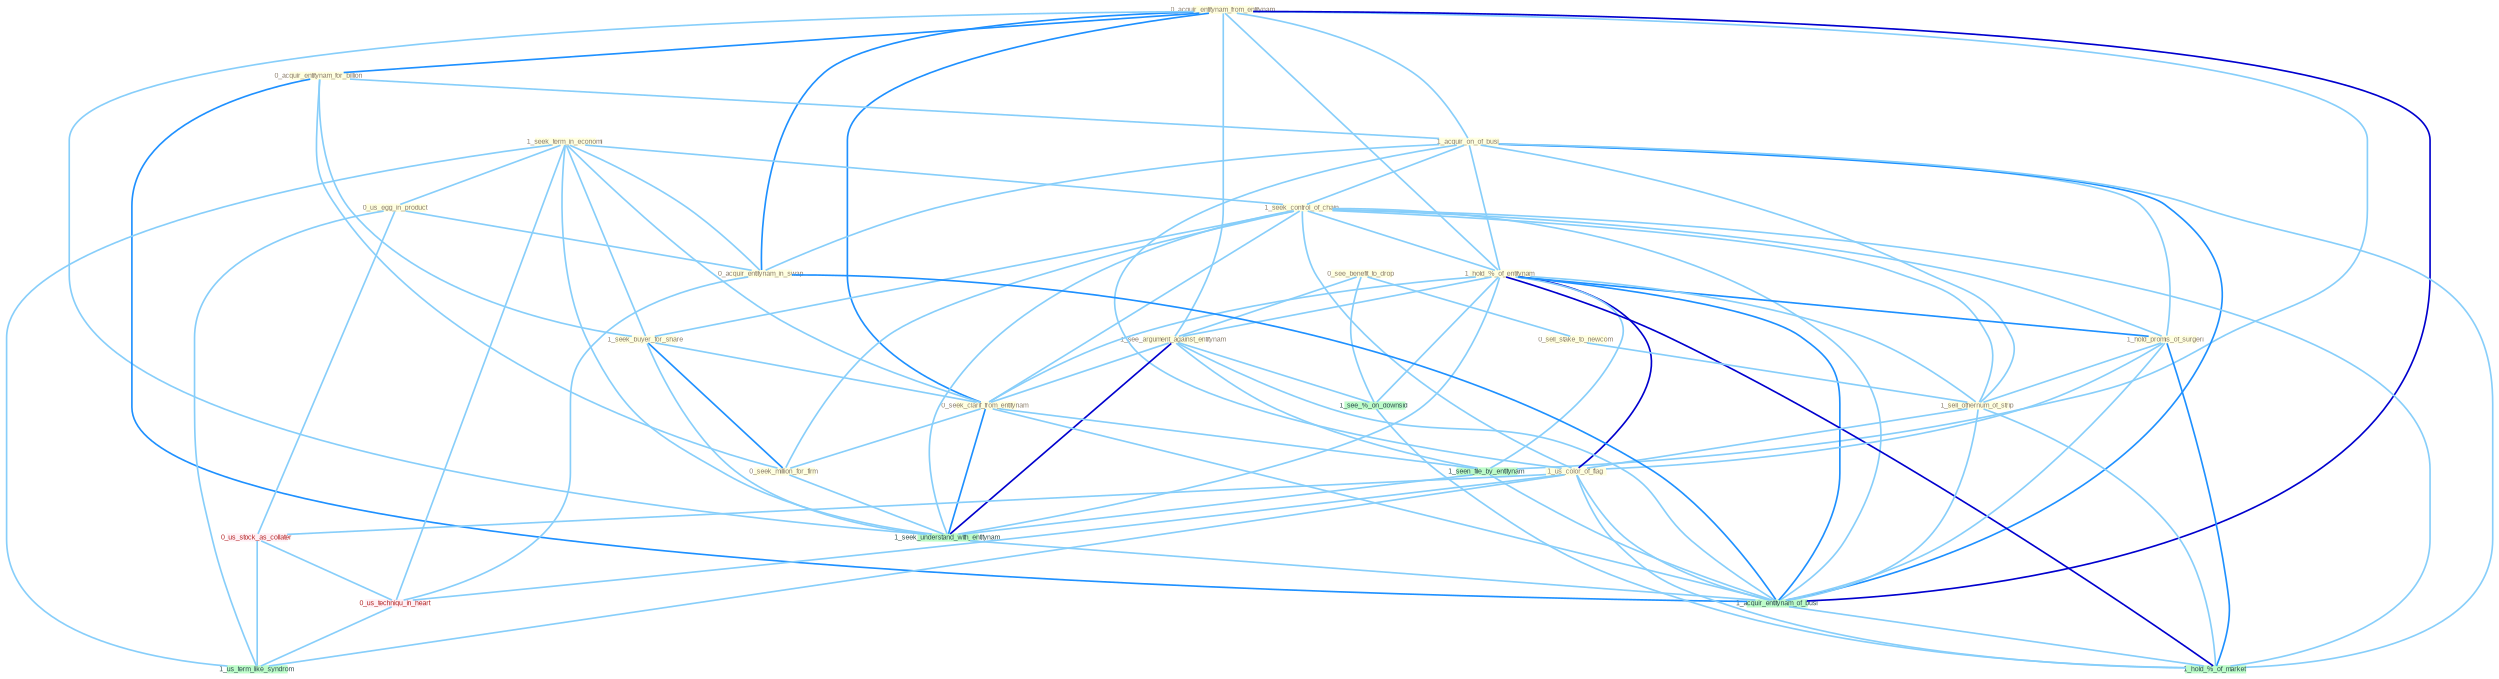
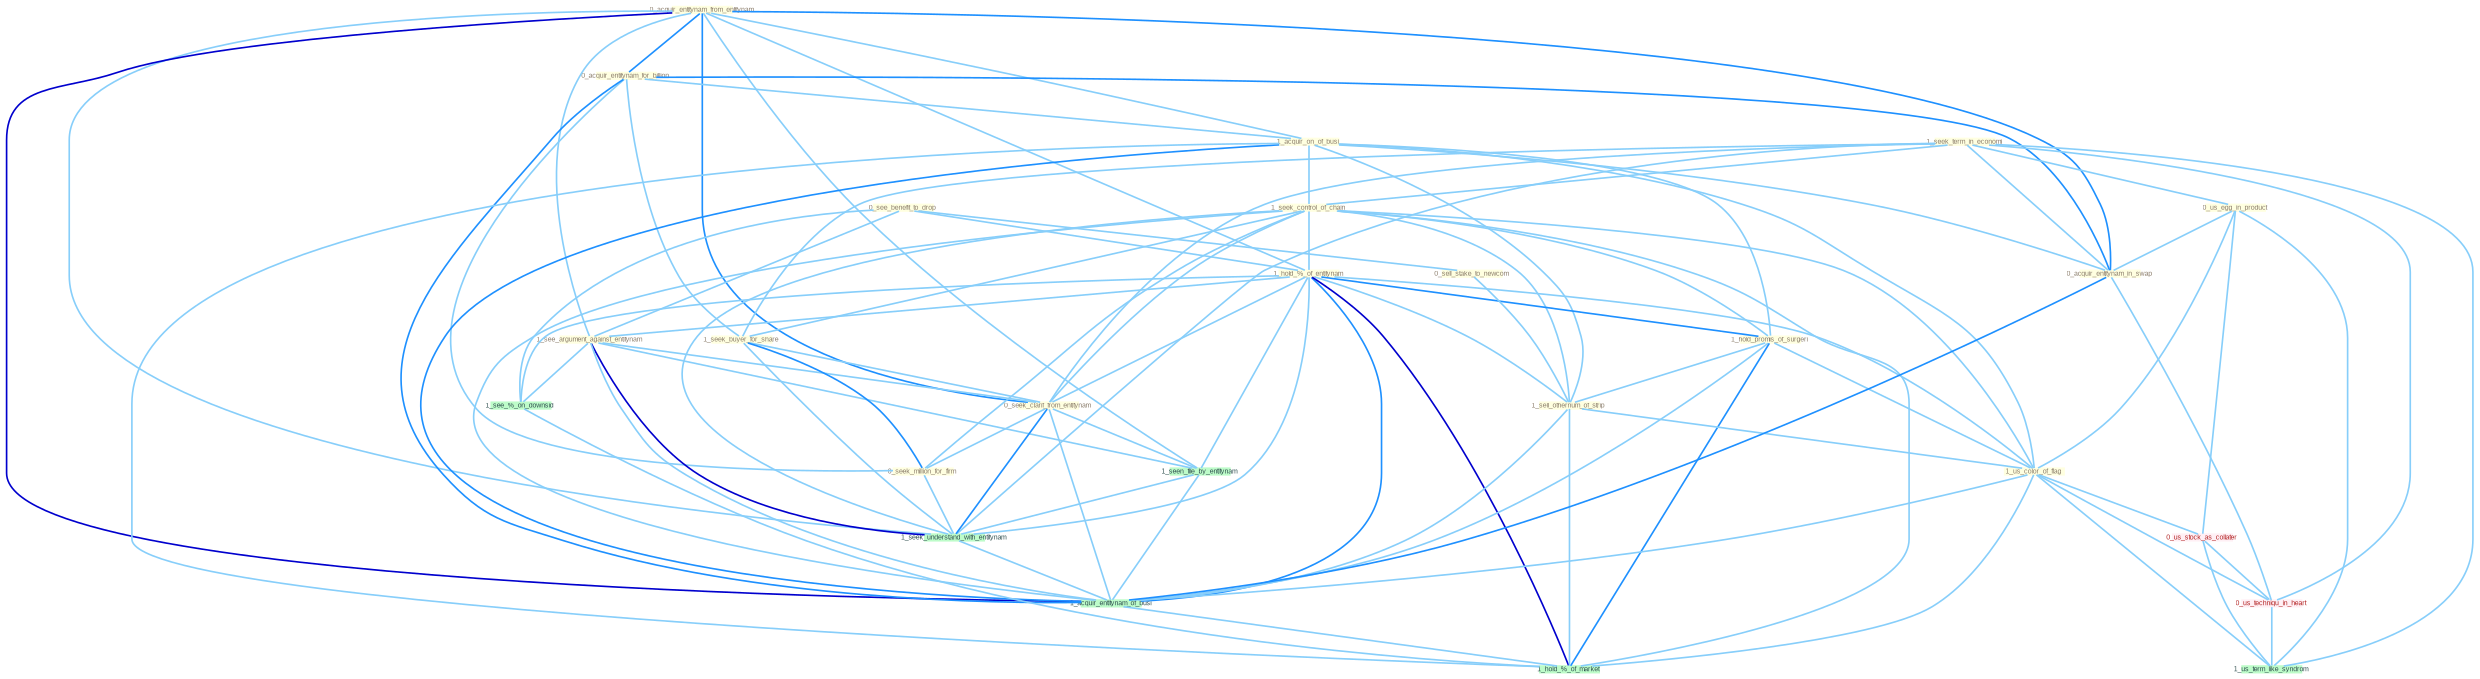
none -> (1419, 85)
(1484, 205) -> (1106, 241)
(1644, 338) -> (1703, 313)
none -> (2168, 344)
